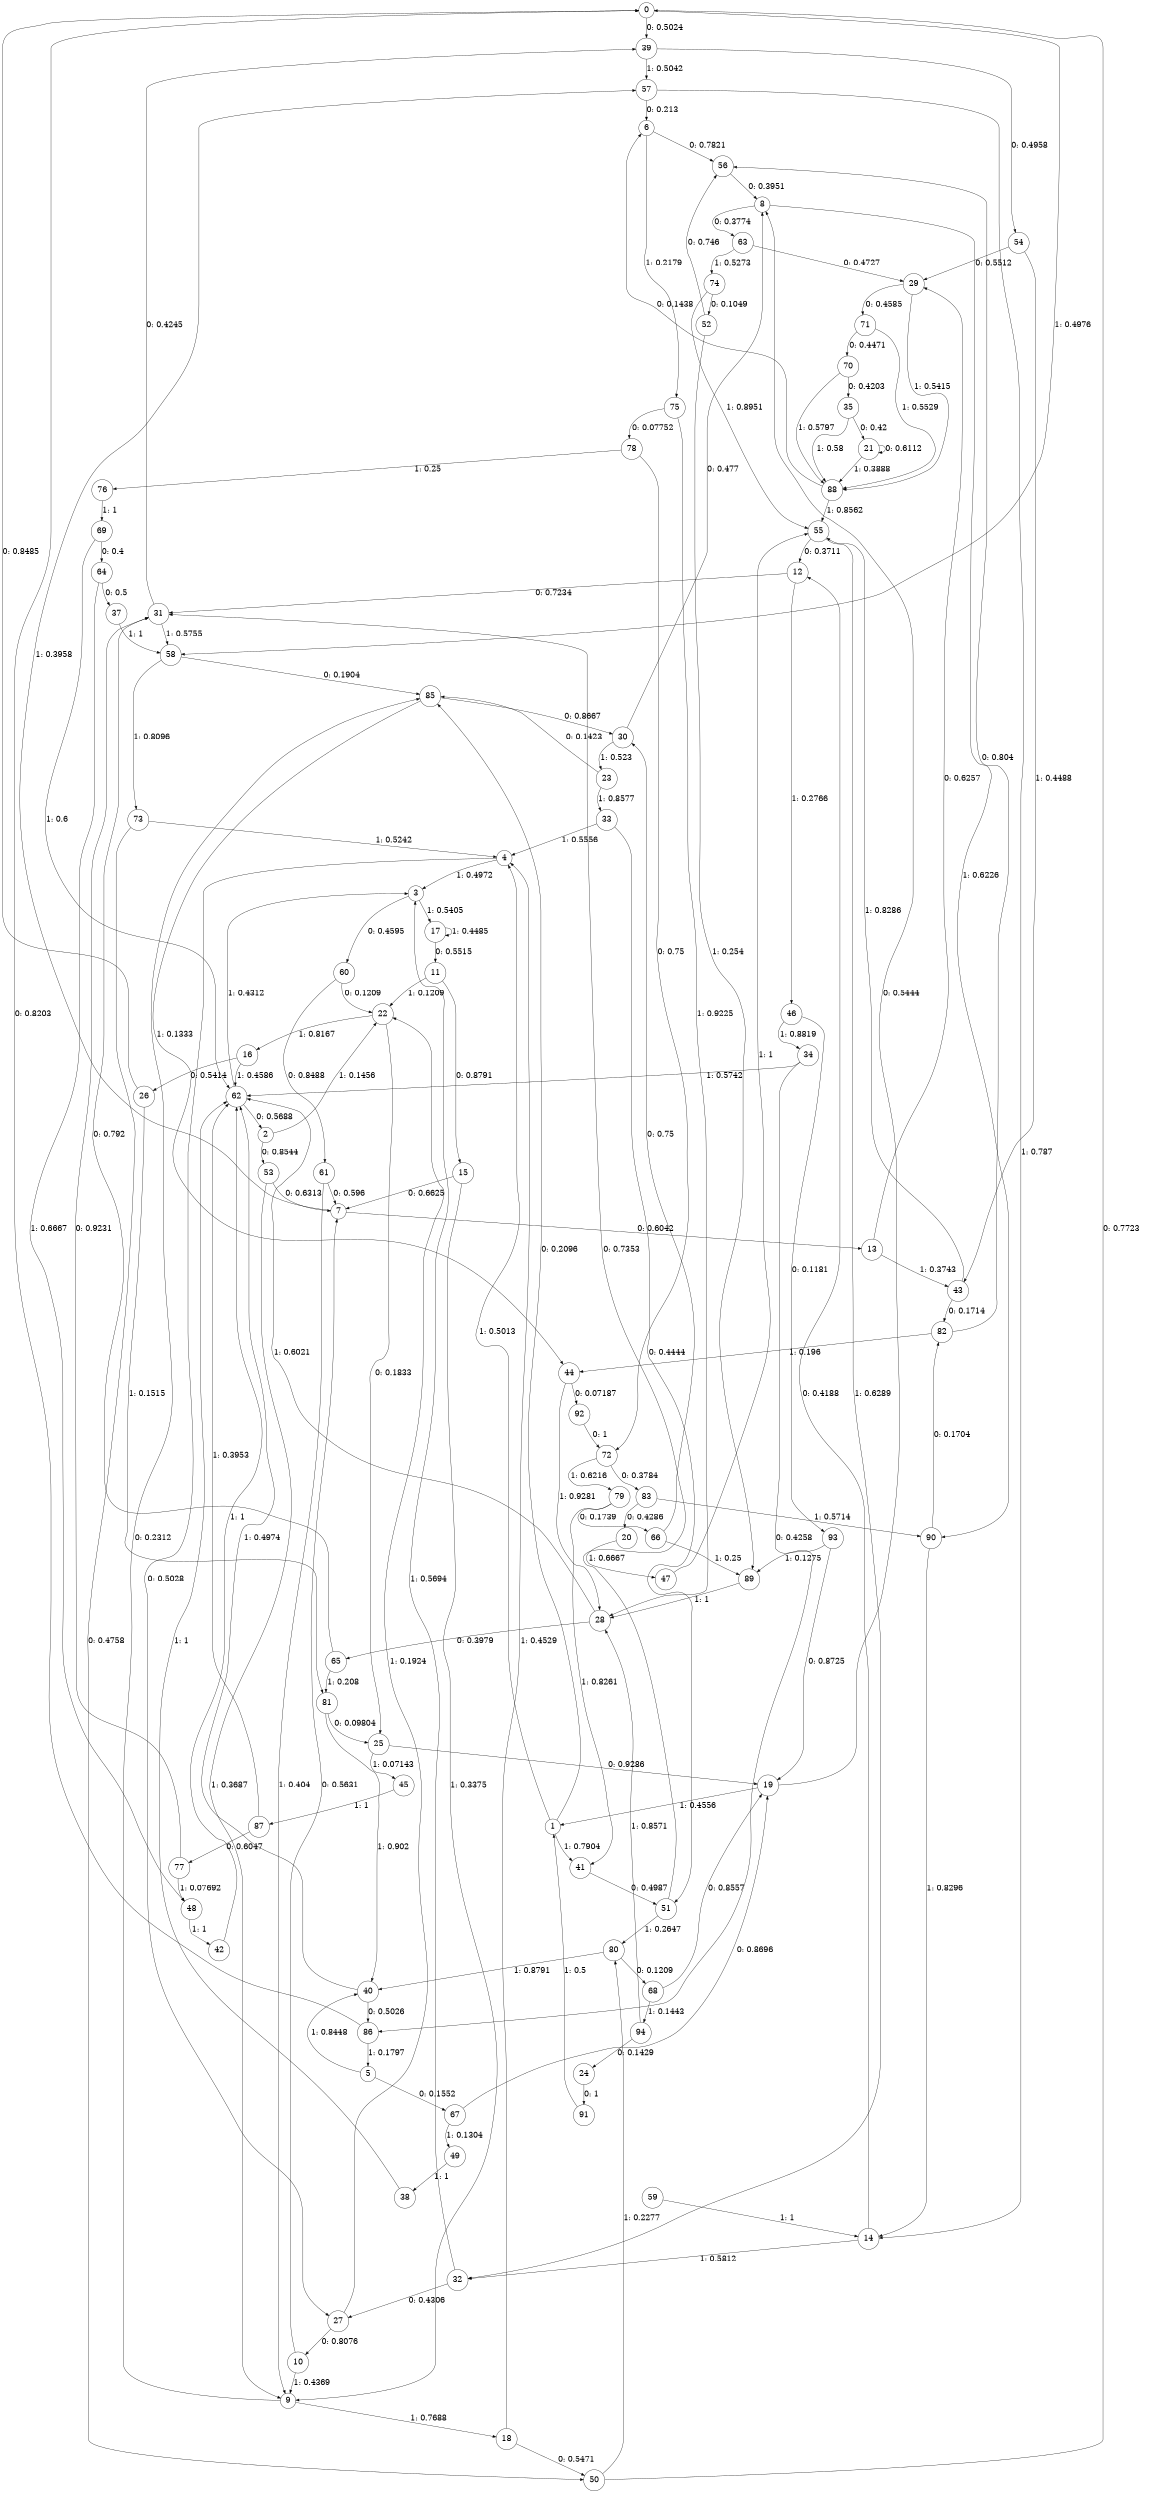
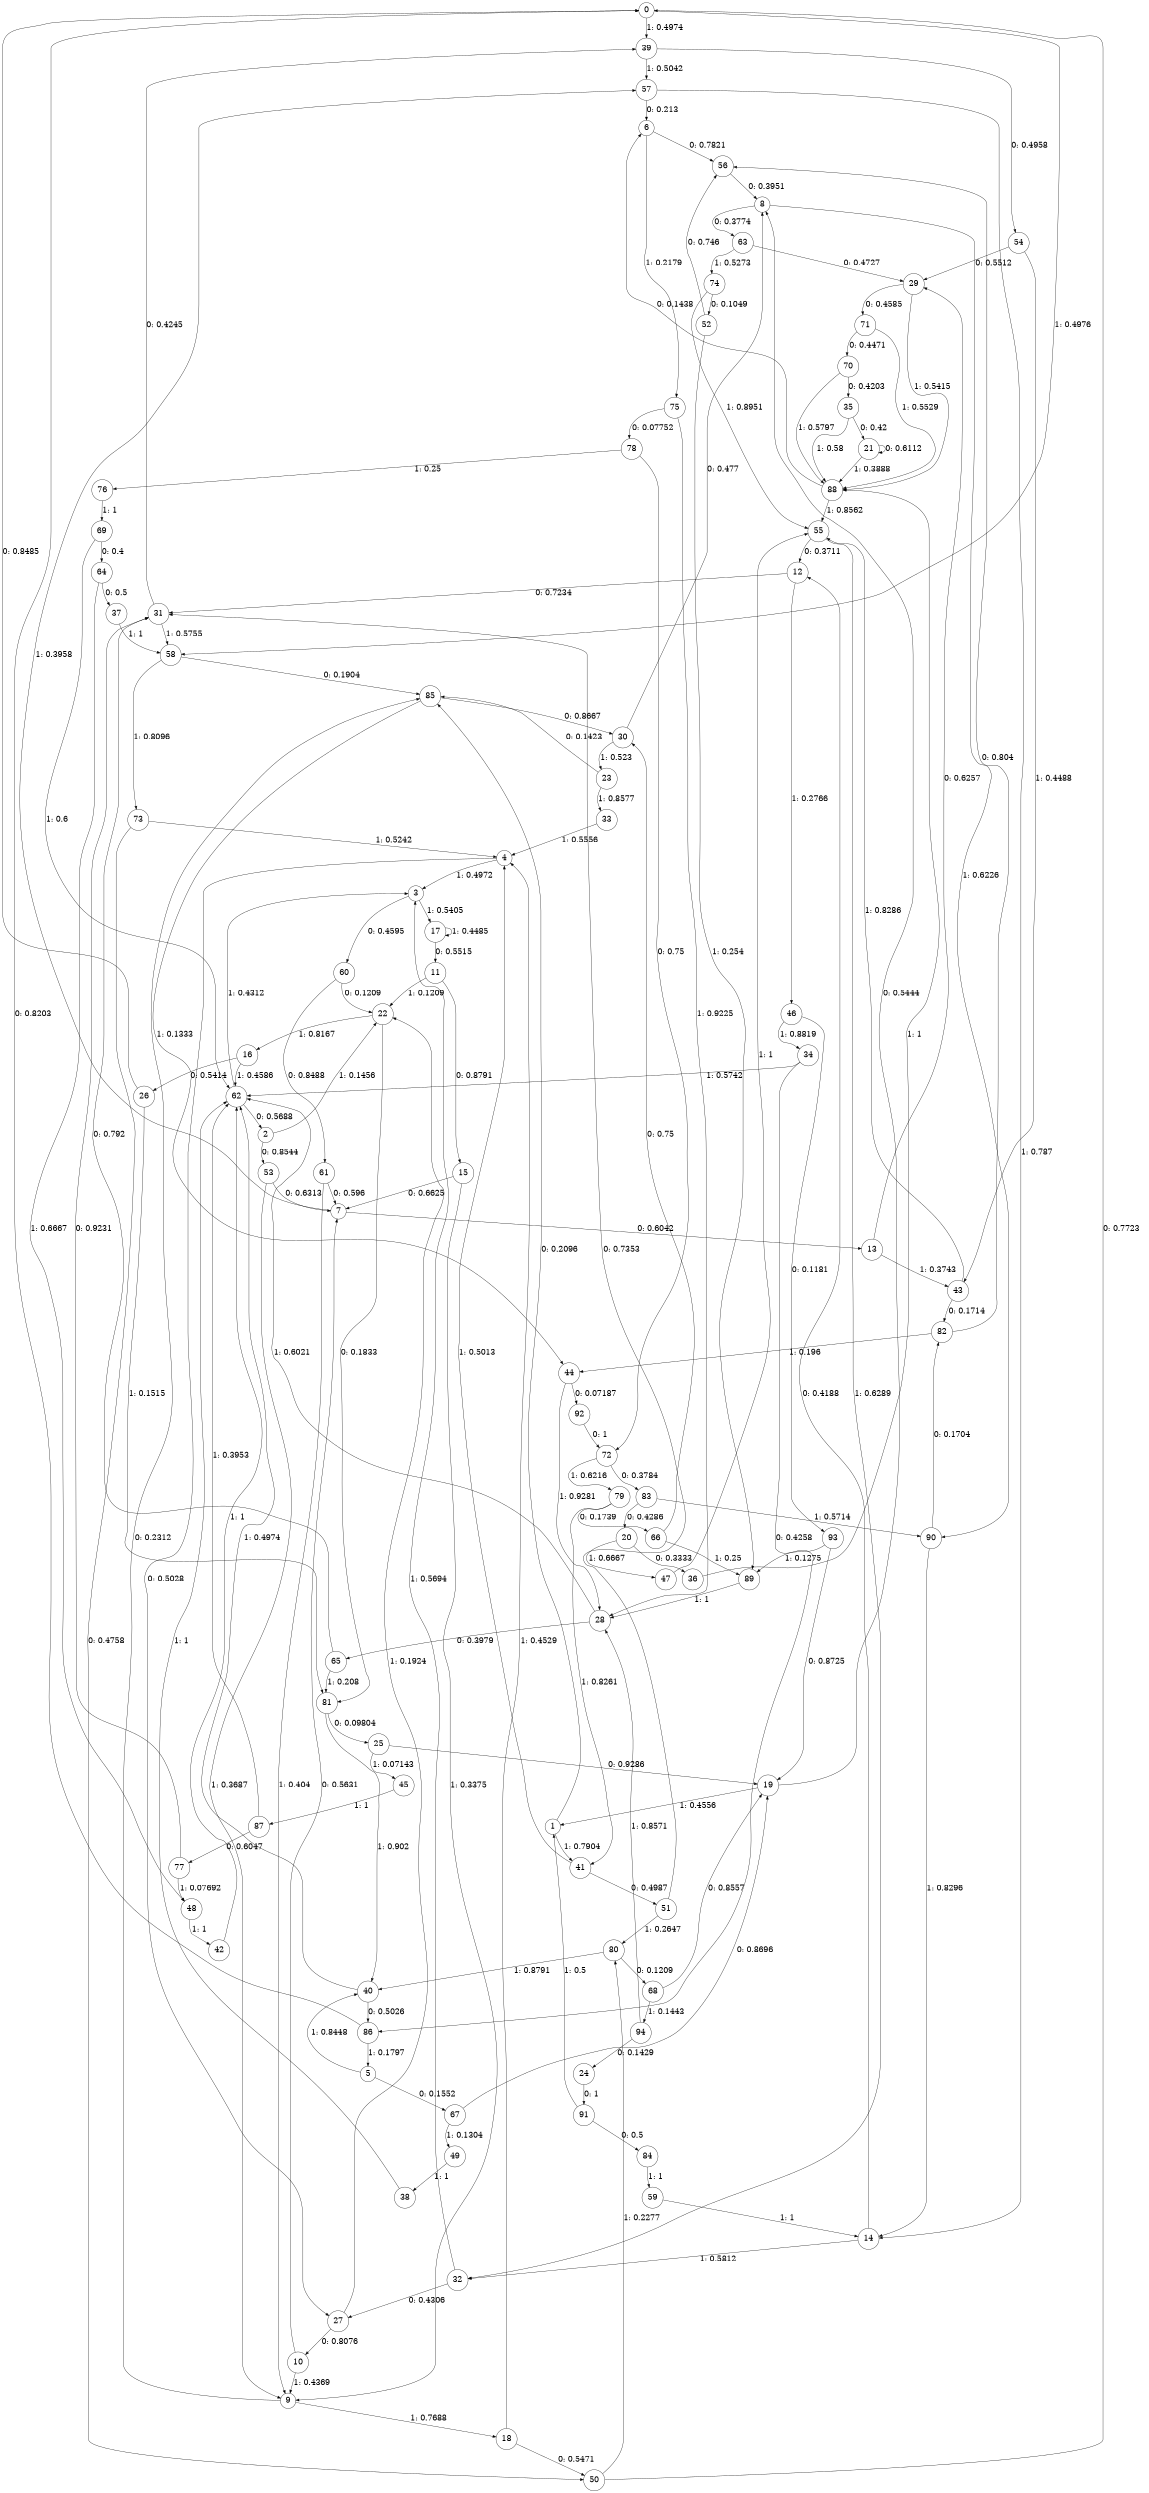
(668, 28) -> (668, 28)
(487, 1346) -> (460, 1375)
(370, 1374) -> (341, 1367)
(670, 1393) -> none
none -> (693, 1579)
none -> (647, 2156)
